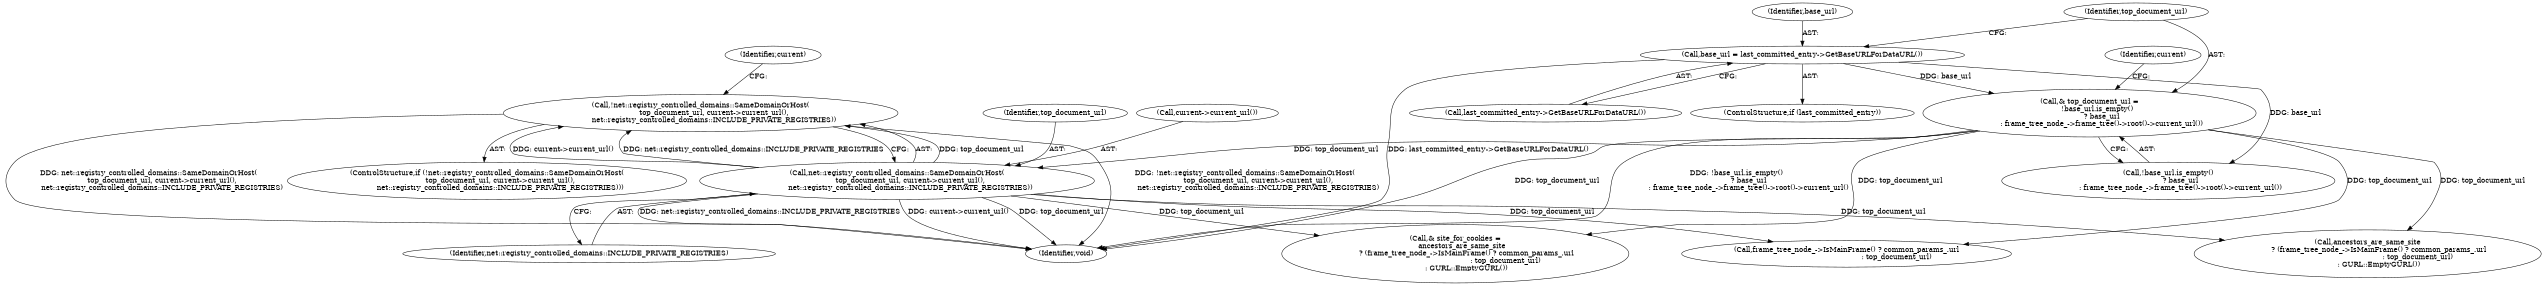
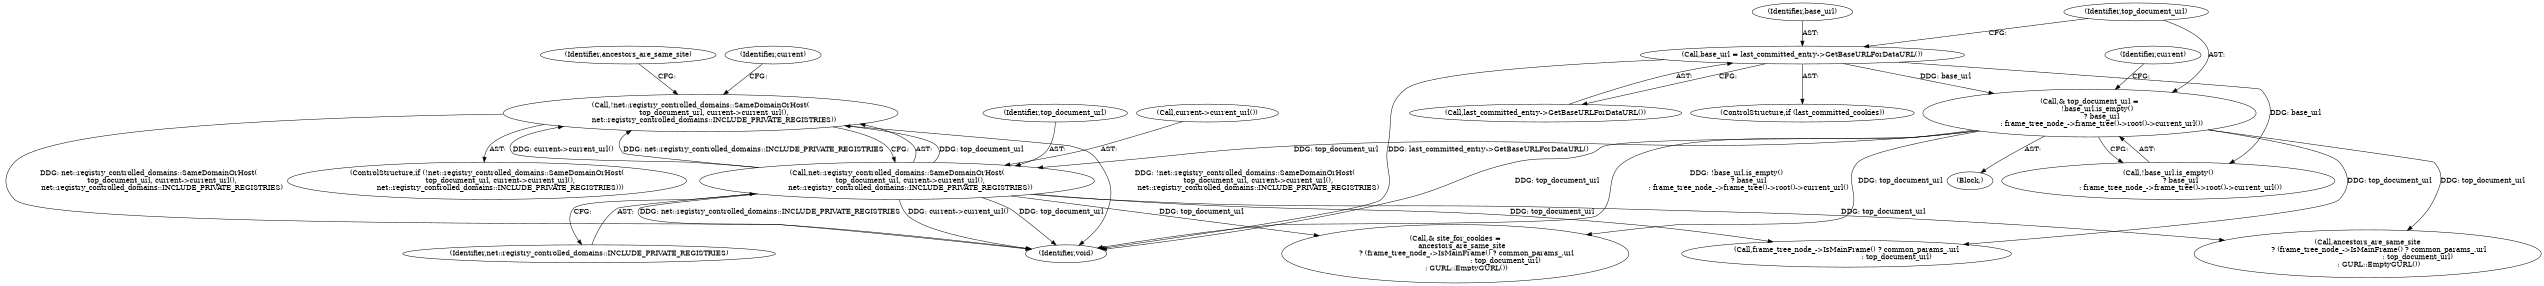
none -> (628, 55)
(1802, 113) -> (1802, 113)
none -> (1970, 181)
